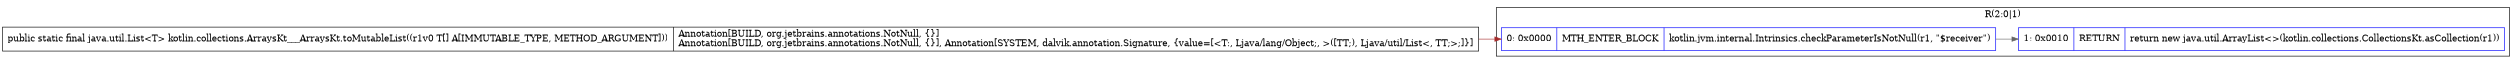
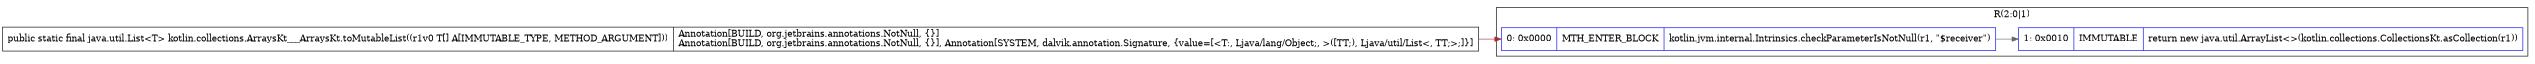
(2099, 39) -> (2109, 39)
